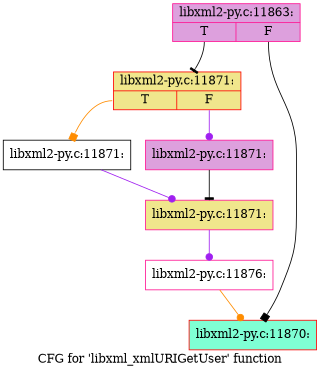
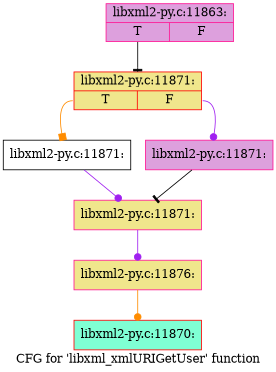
(296, 178) -> none
(209, 275) -> (138, 275)
